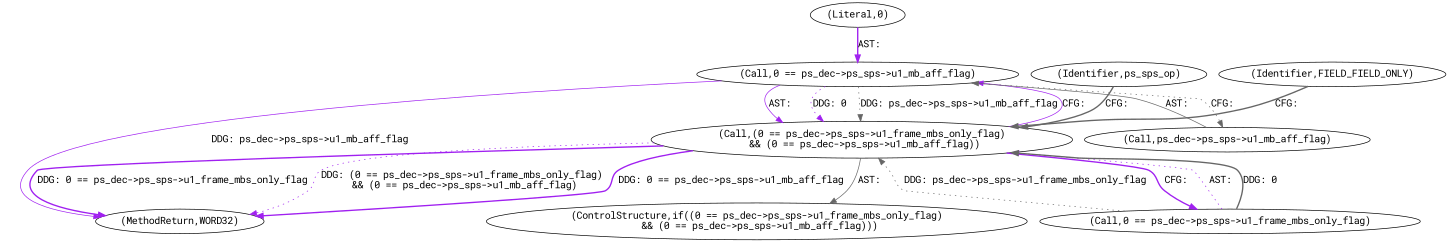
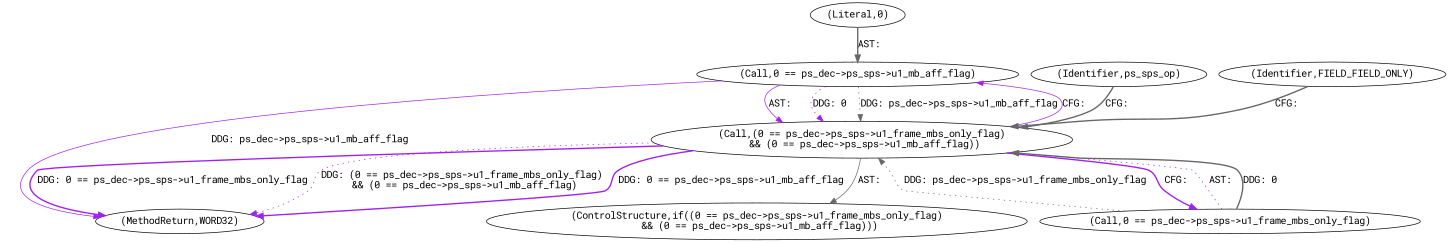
(858, 41) -> (858, 41)
(1227, 140) -> none
